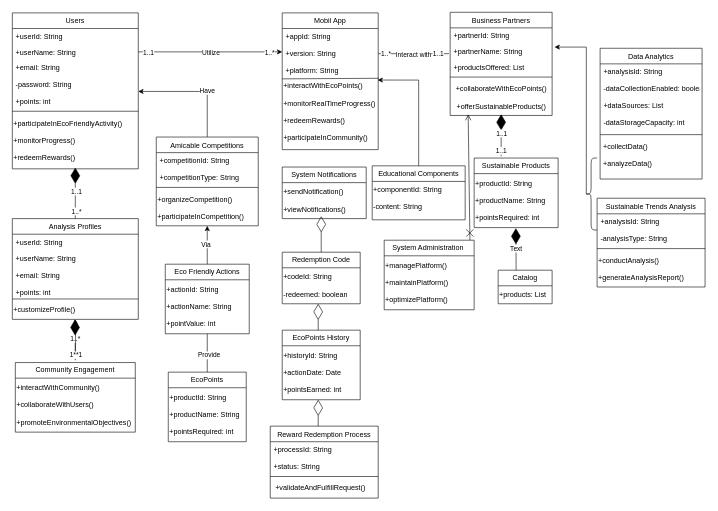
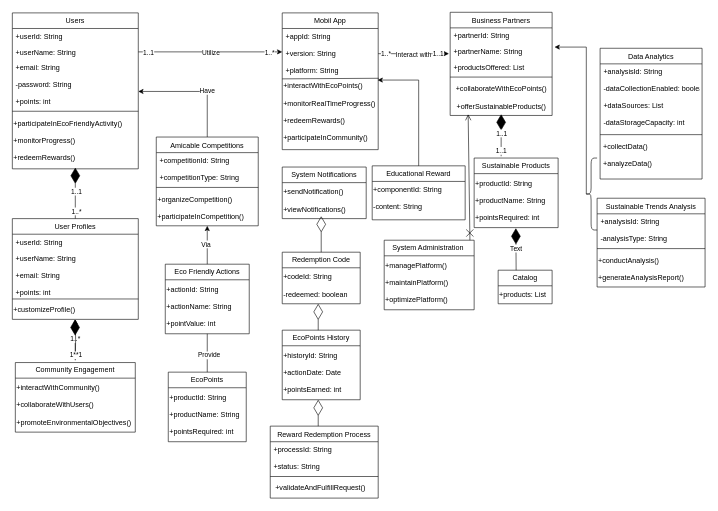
(445, 54) -> (443, 54)
(419, 174) -> (419, 174)
(75, 227) -> (75, 227)
